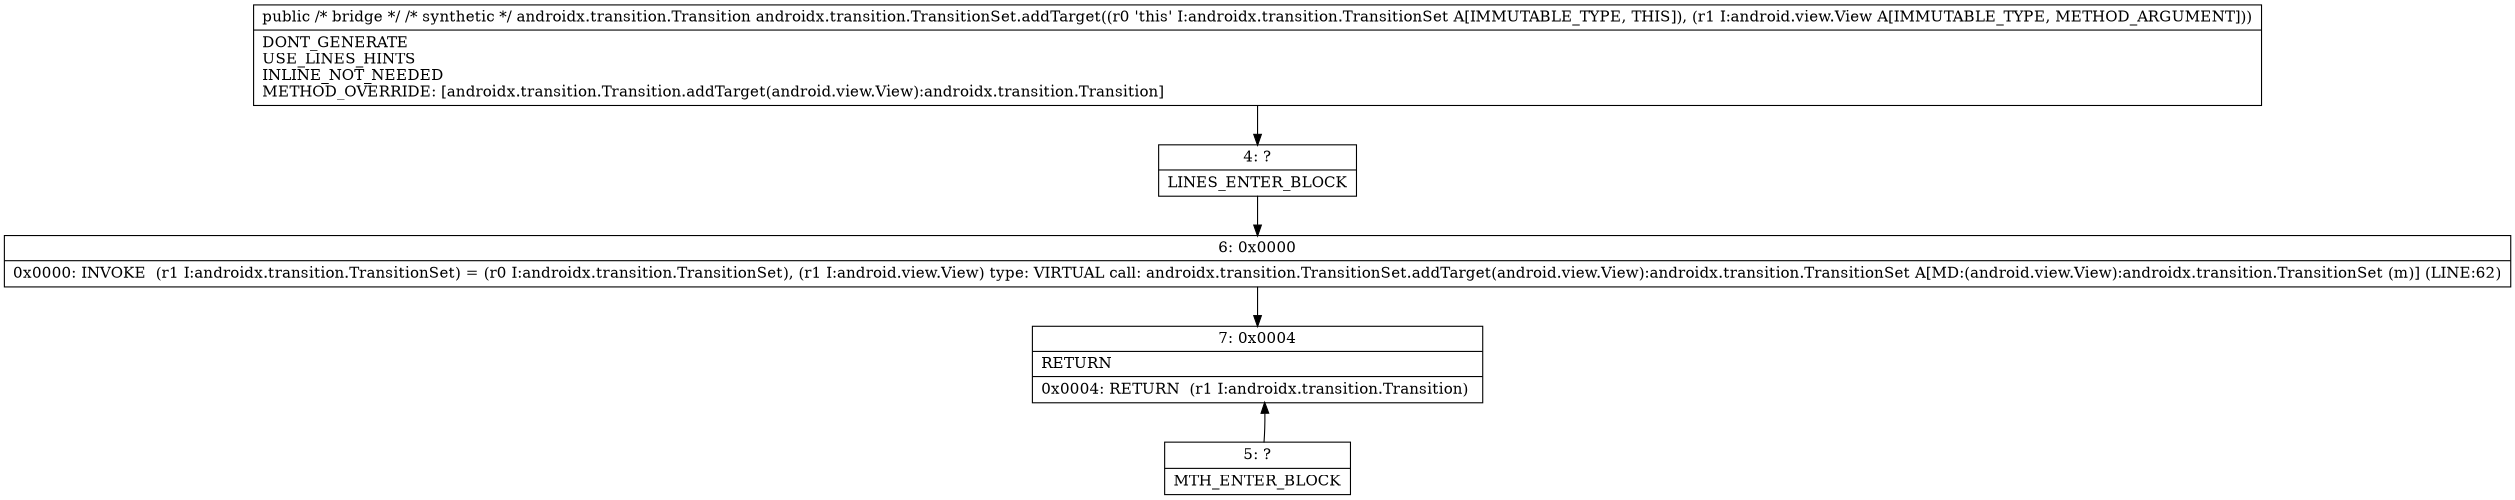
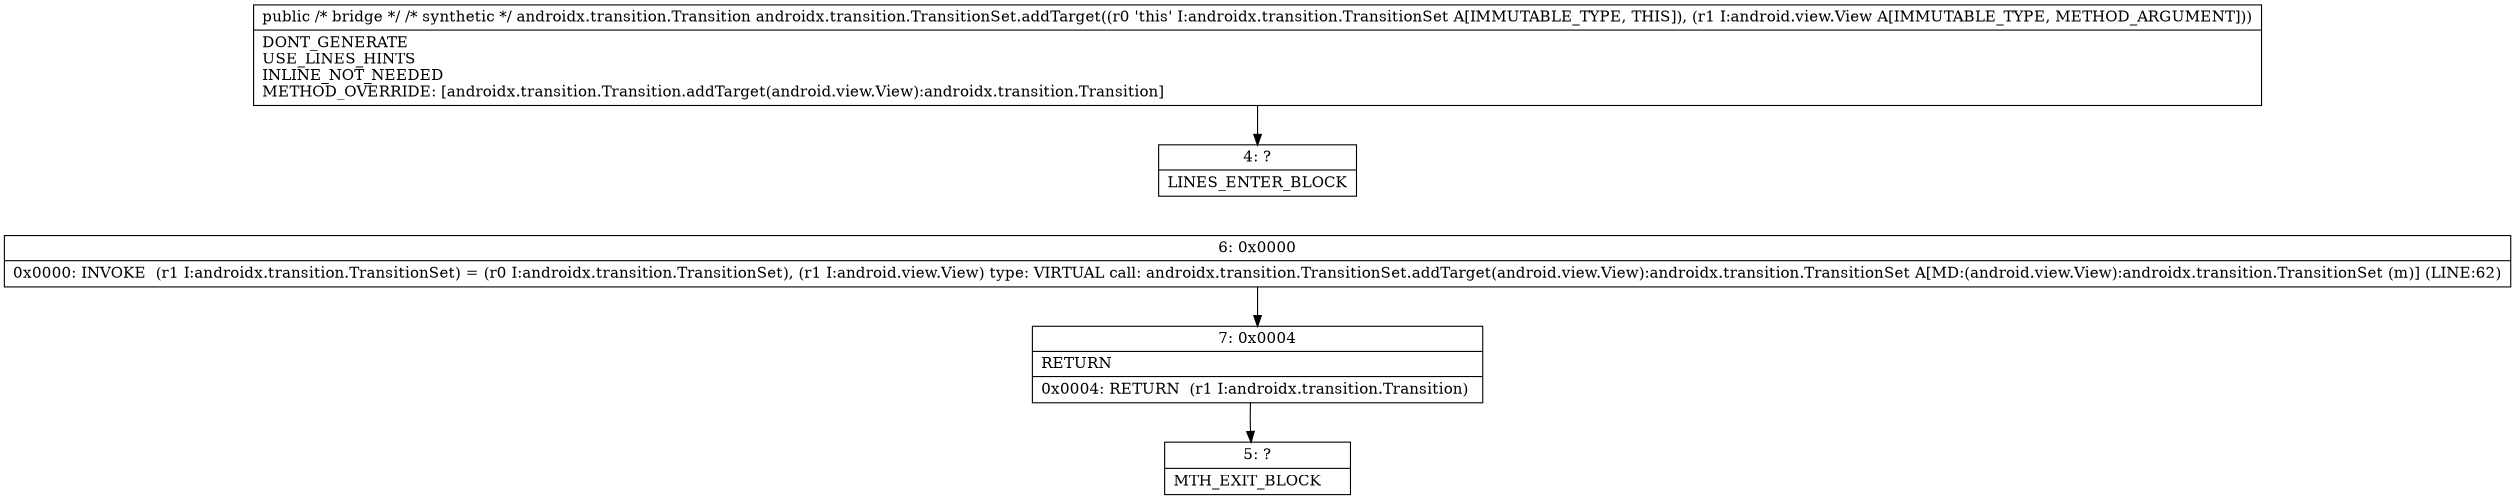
(1258, 210) -> none
(1265, 428) -> (1250, 417)
(1258, 481) -> (1248, 481)
